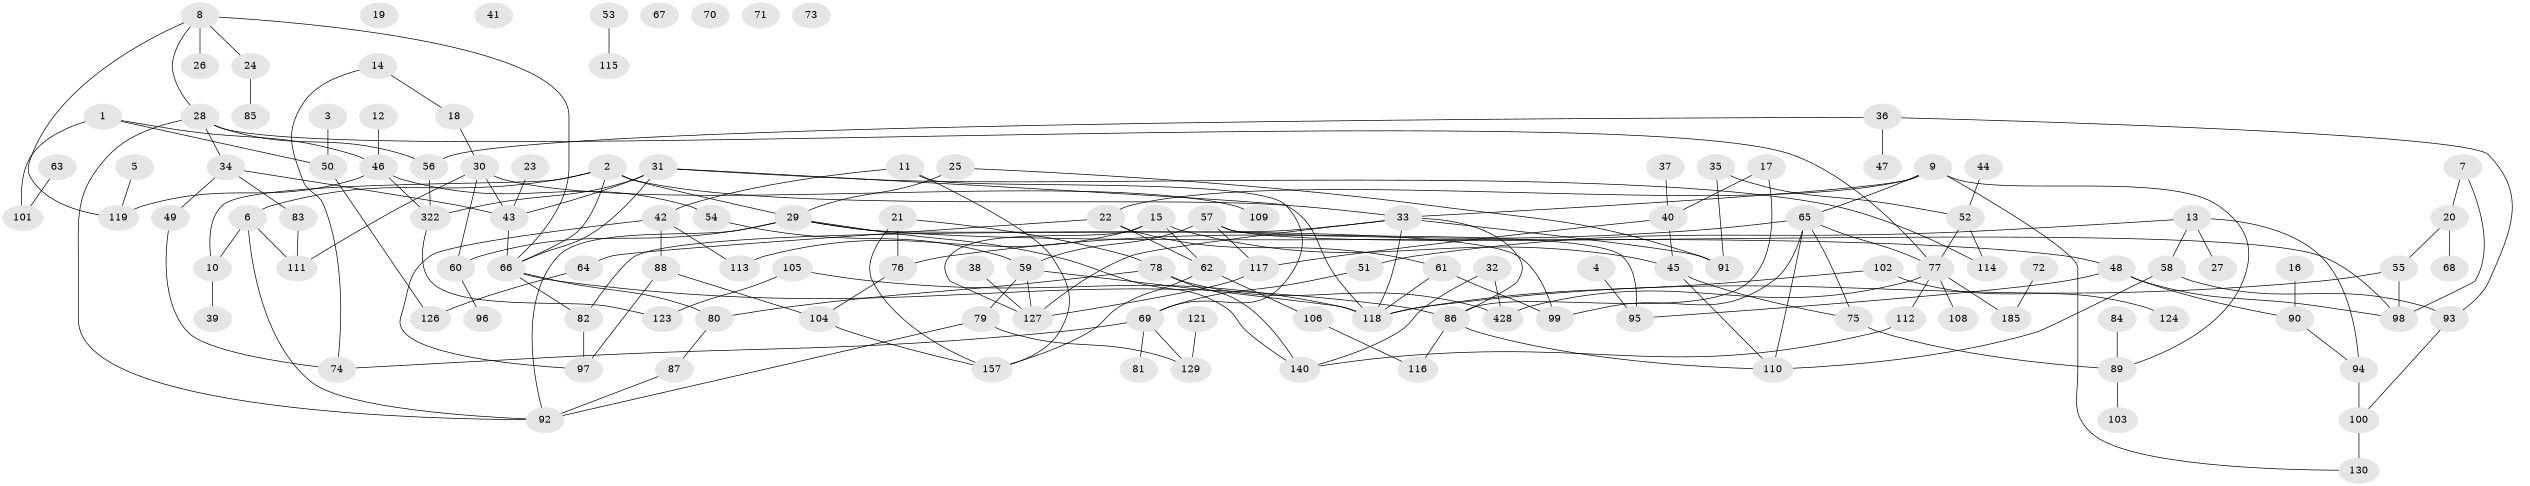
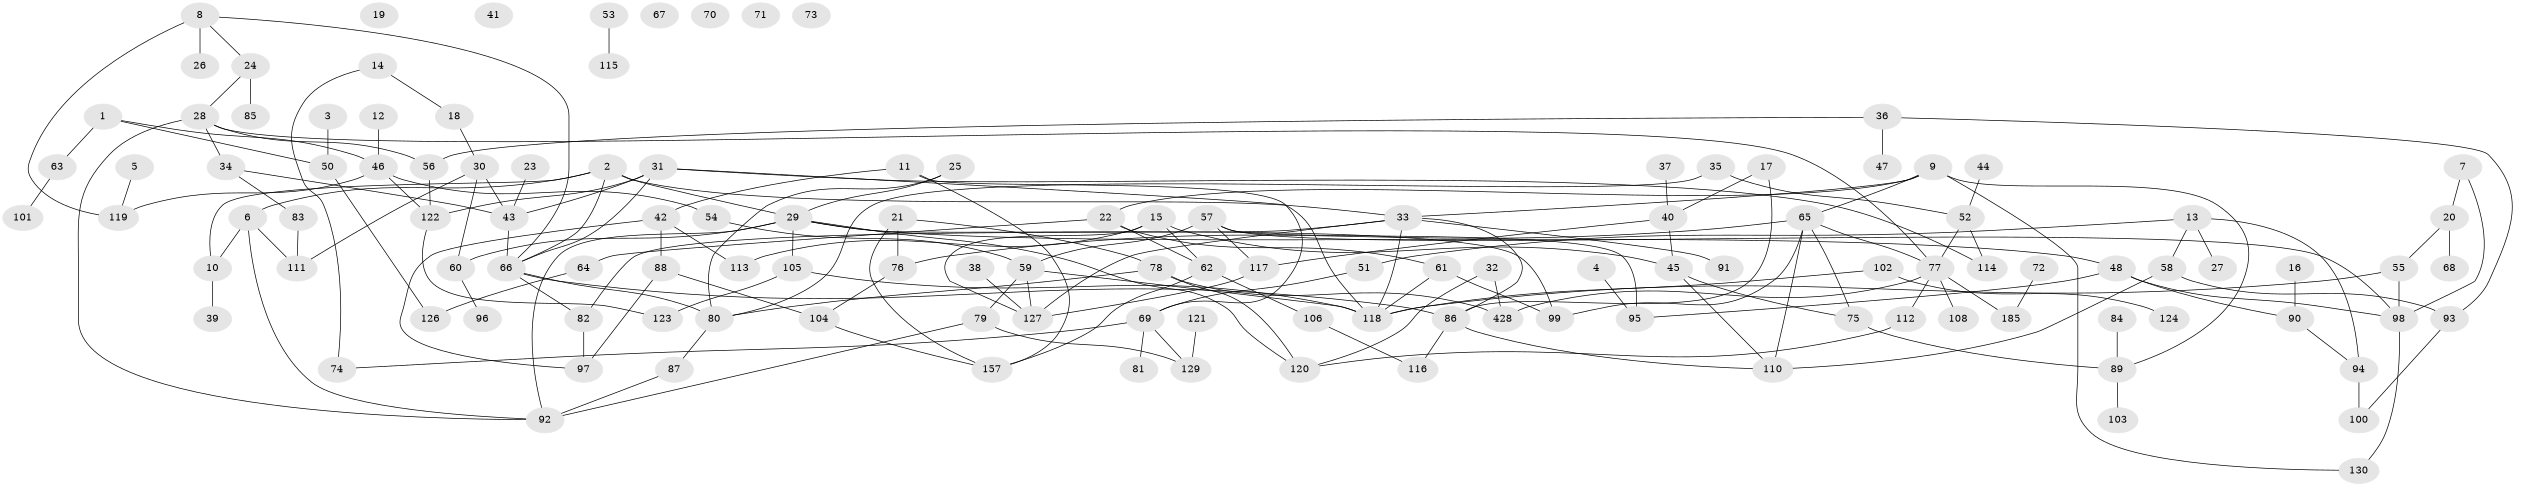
(172, 66) -> (225, 91)
(44, 142) -> (80, 142)
(1345, 195) -> (806, 192)
(170, 218) -> none
(431, 218) -> (431, 218)
(1259, 218) -> none
(1720, 218) -> (1320, 185)
none -> (793, 245)
(1300, 370) -> (1300, 370)
(2359, 446) -> (2395, 399)
